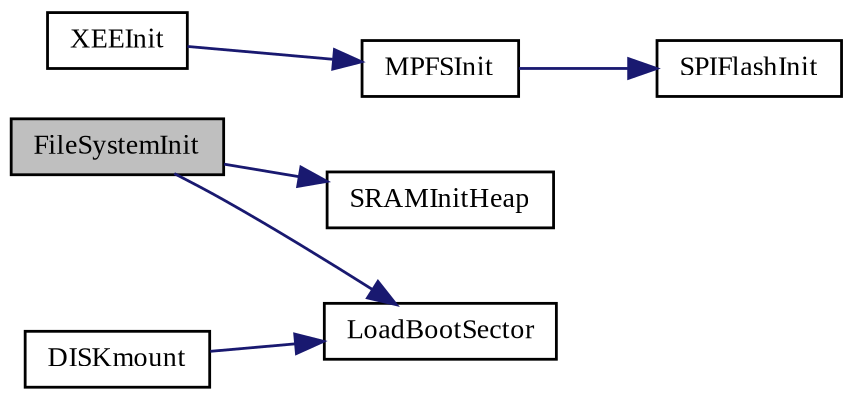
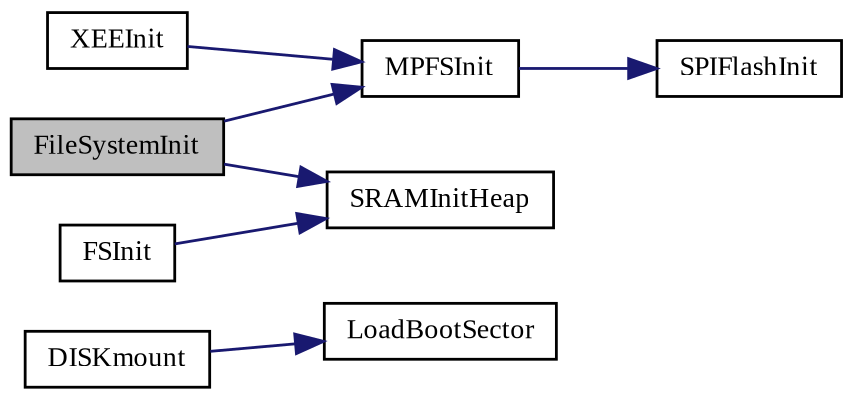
(274, 229) -> (279, 108)
none -> (117, 253)
